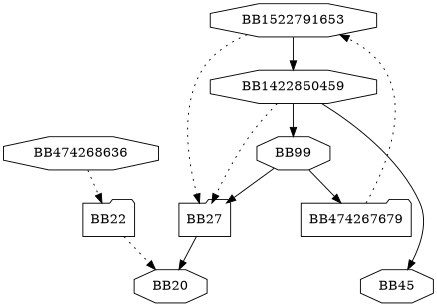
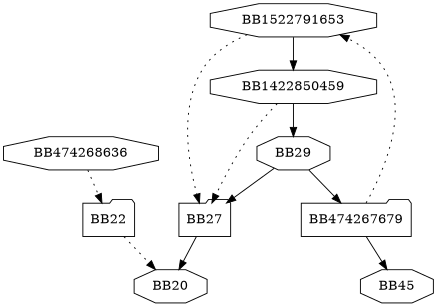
(293, 153) -> (293, 153)
(398, 169) -> (374, 249)
